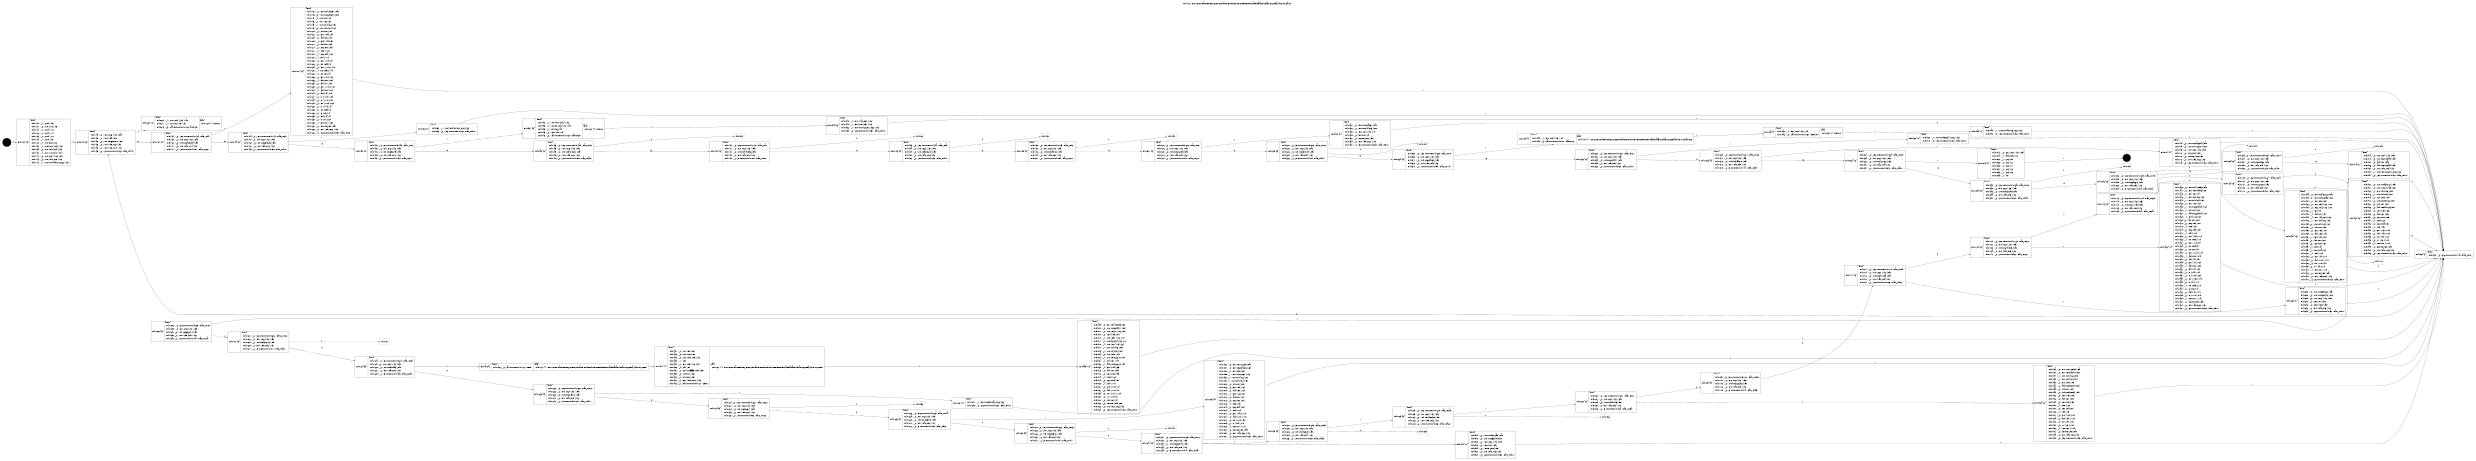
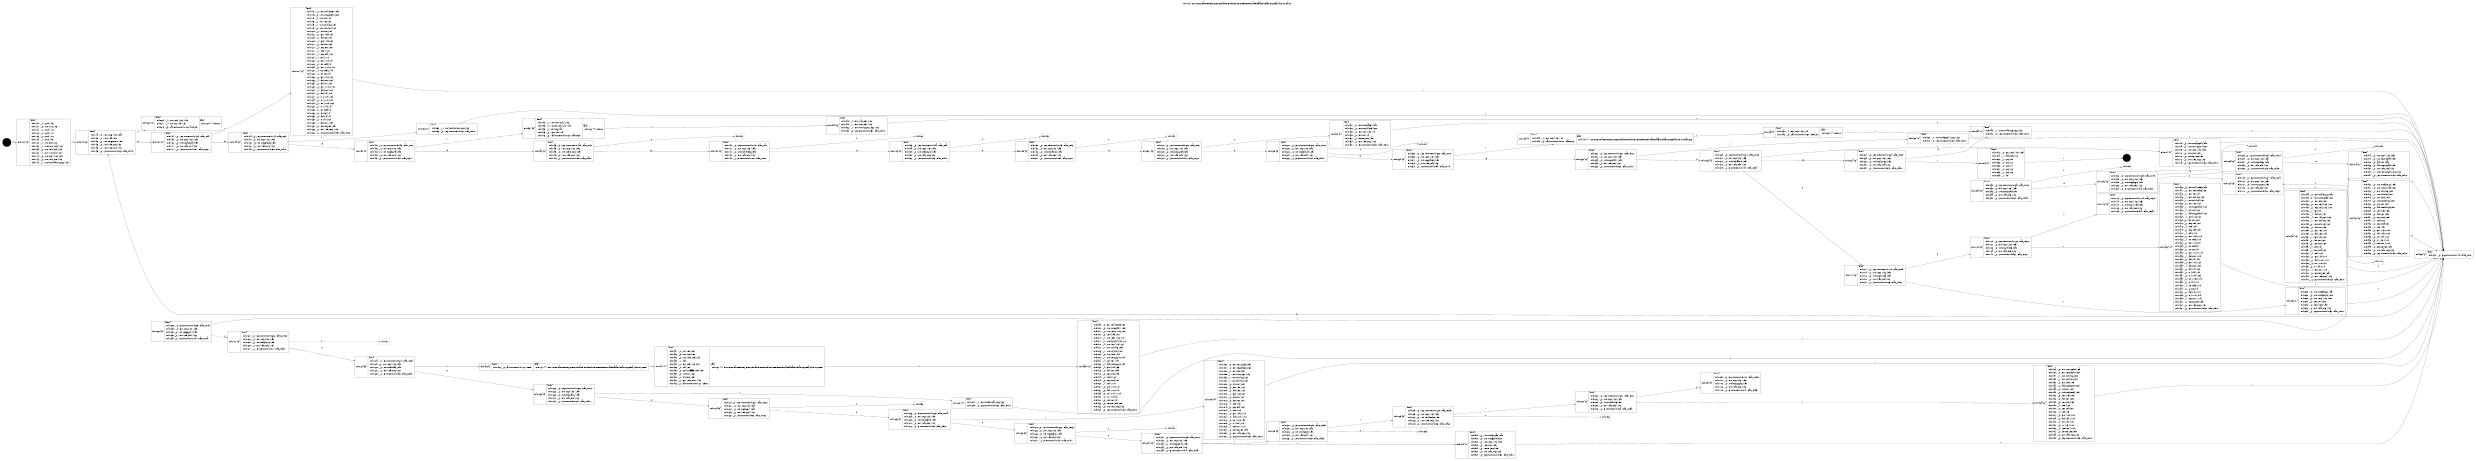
(2316, 175) -> (2316, 185)
(1937, 176) -> (1948, 154)
(2222, 188) -> none
(1833, 351) -> (1802, 218)
